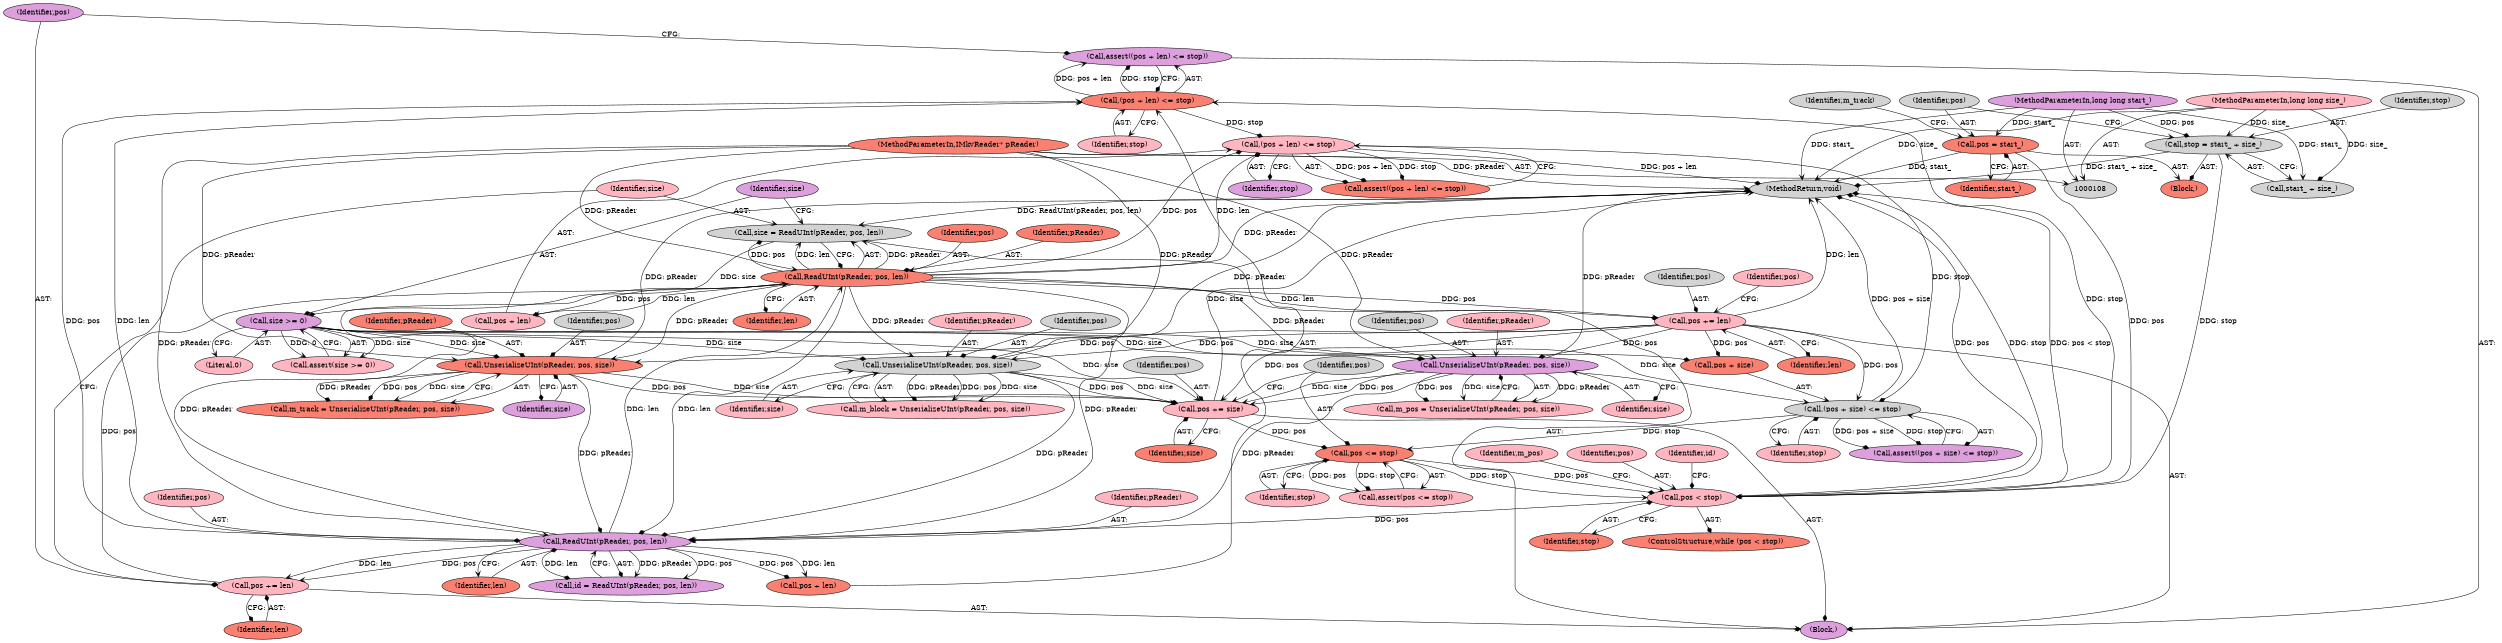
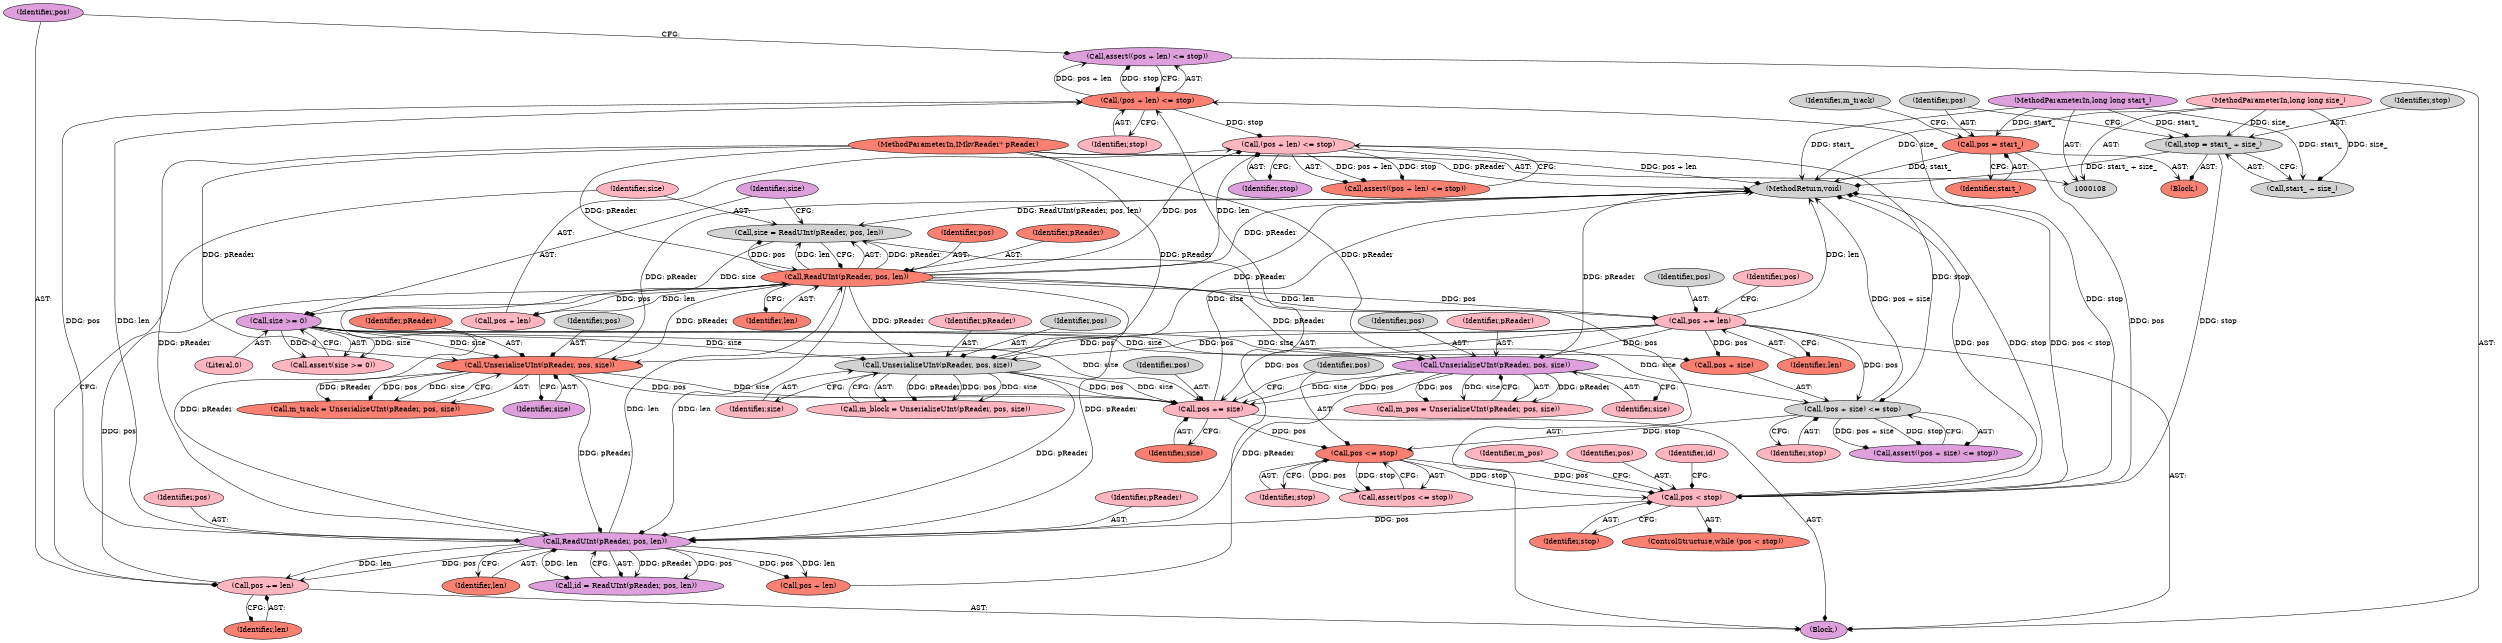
(2177, 123) -> (2177, 123)
(223, 334) -> none
